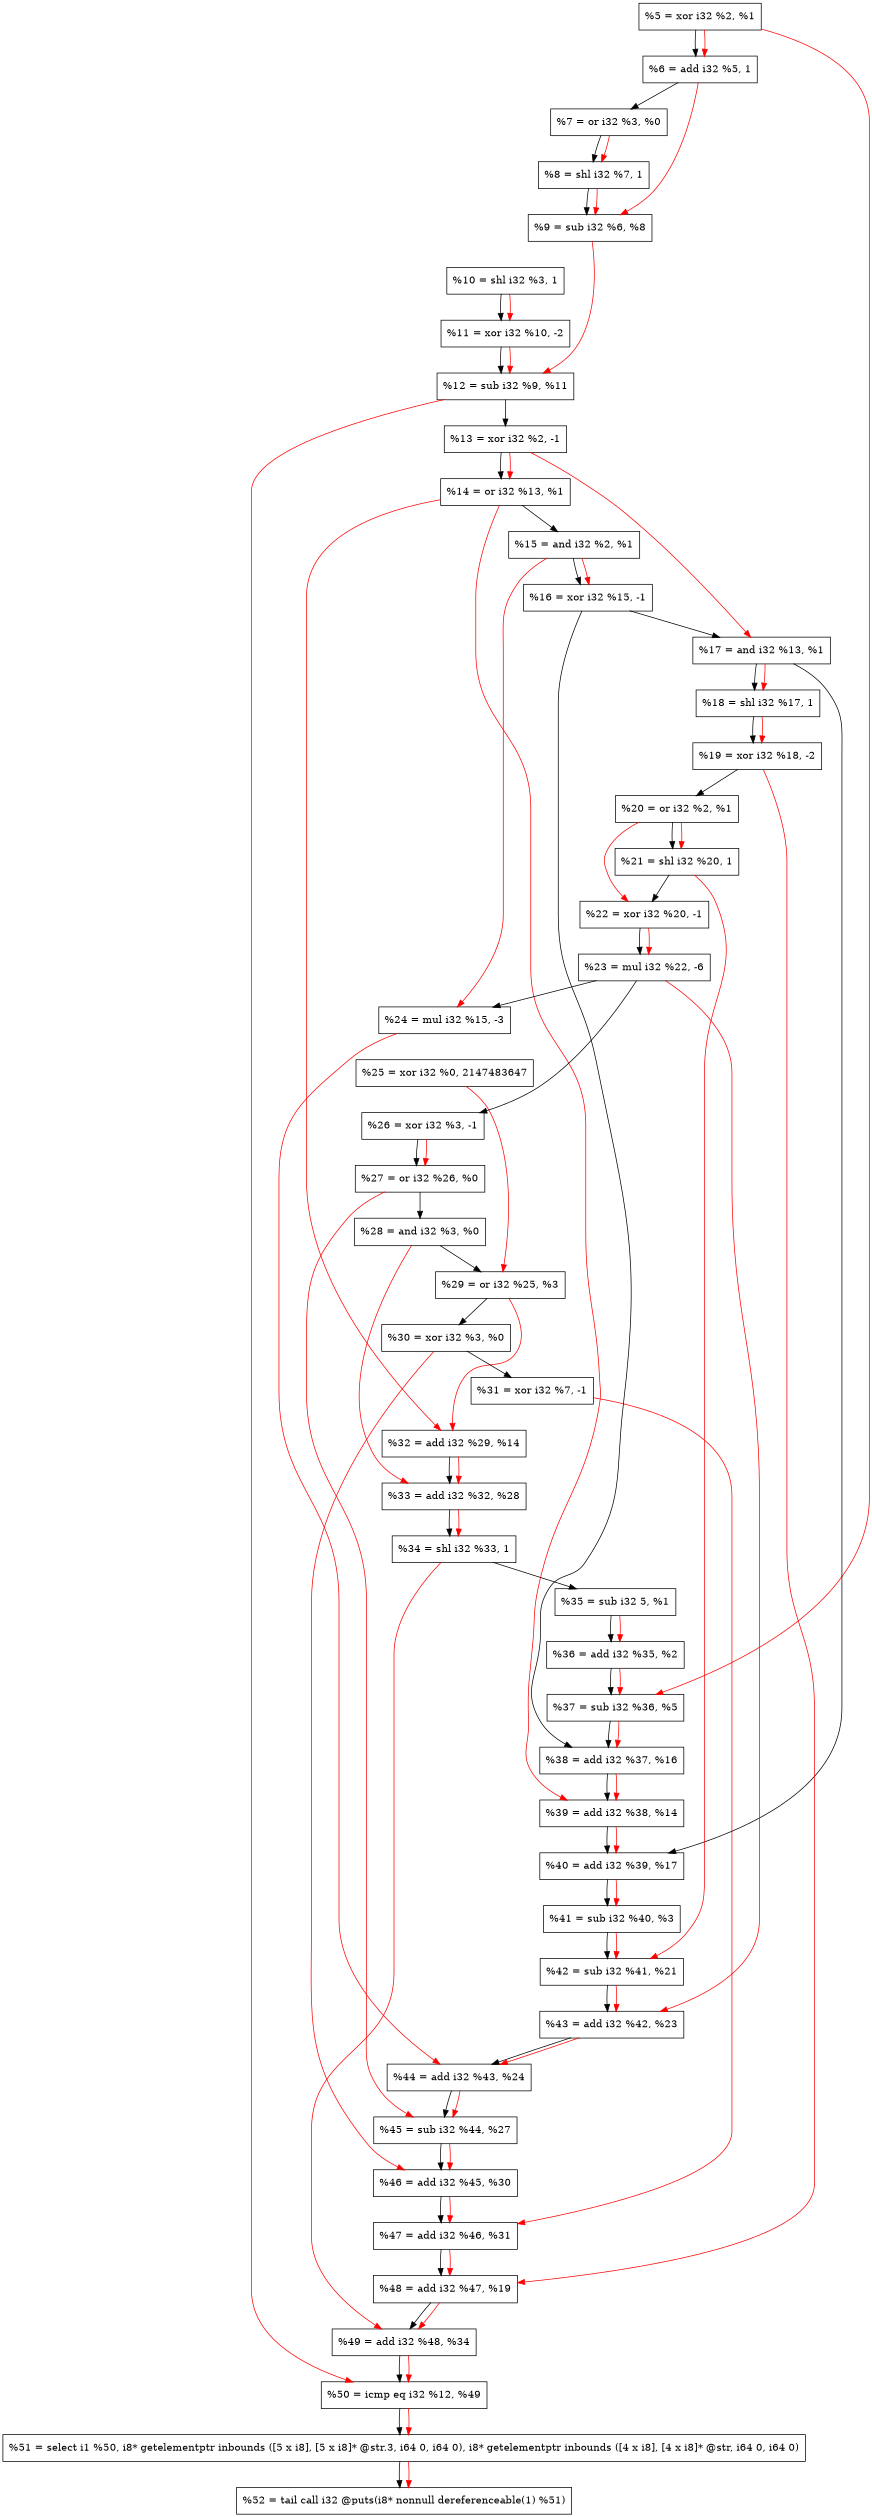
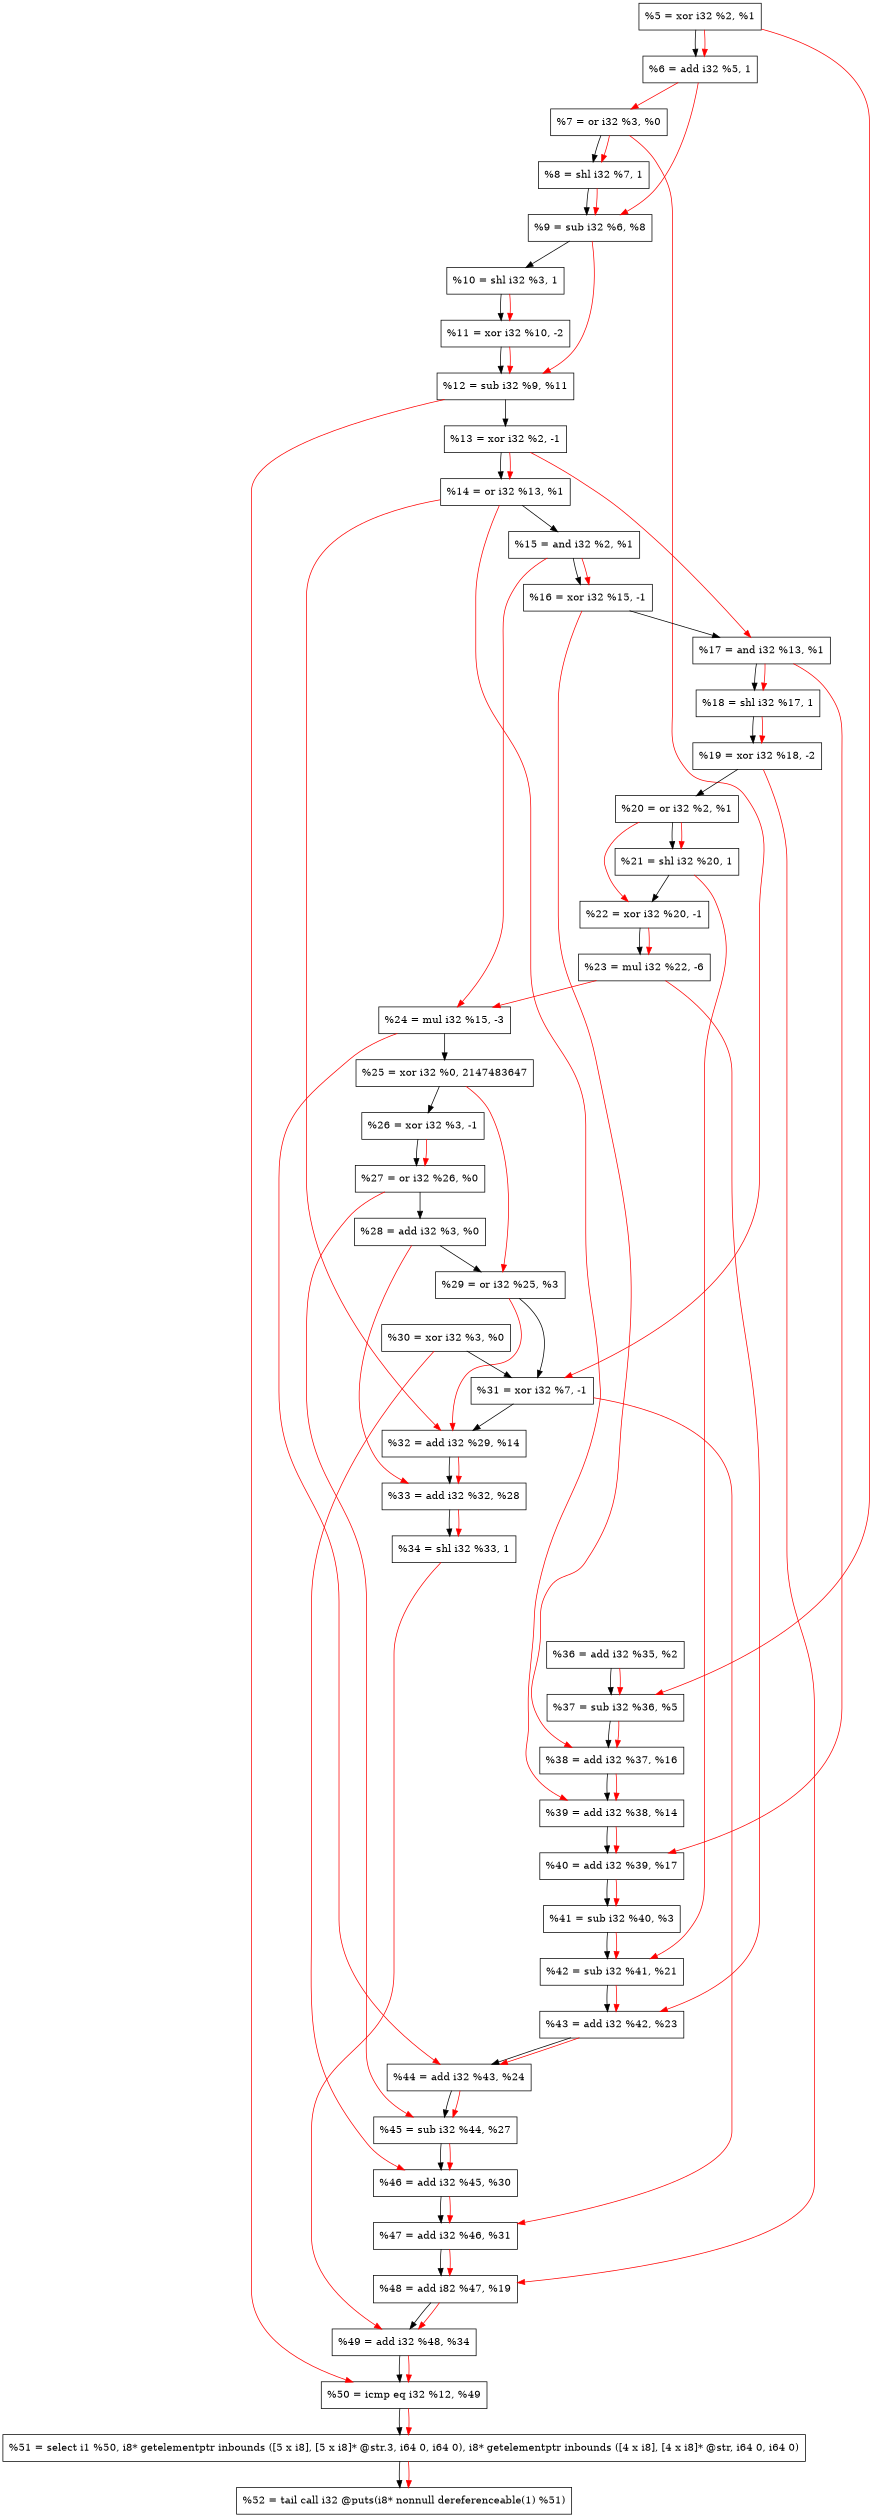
(658, 94) -> (658, 94)
none -> (551, 252)
none -> (727, 784)
(548, 993) -> (548, 993)
none -> (445, 1043)
(573, 1059) -> (435, 1096)
(622, 1193) -> (622, 1193)
(420, 1232) -> (420, 1232)
(842, 1293) -> (842, 1293)
(476, 1309) -> (543, 1331)
none -> (496, 1415)
(615, 1602) -> none
(445, 2289) -> (445, 2289)
